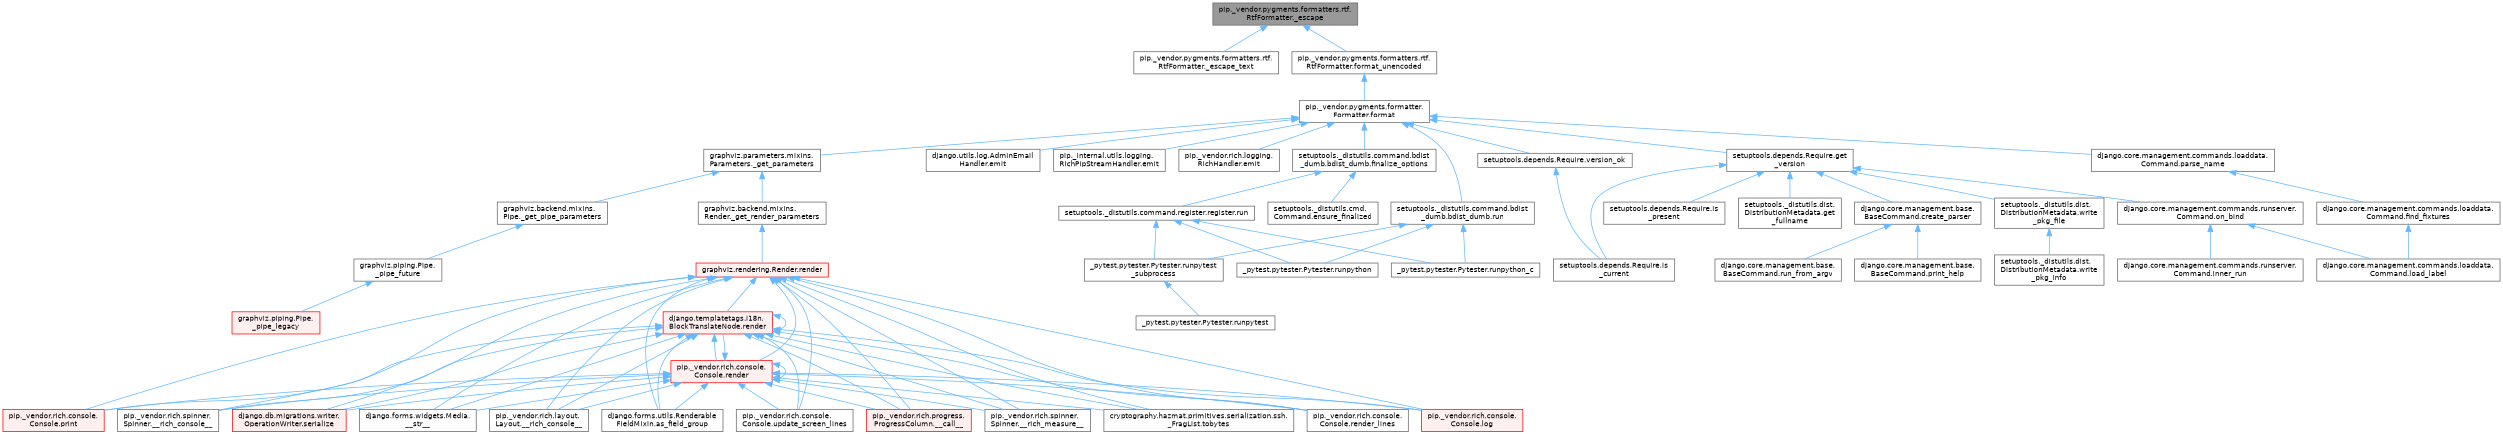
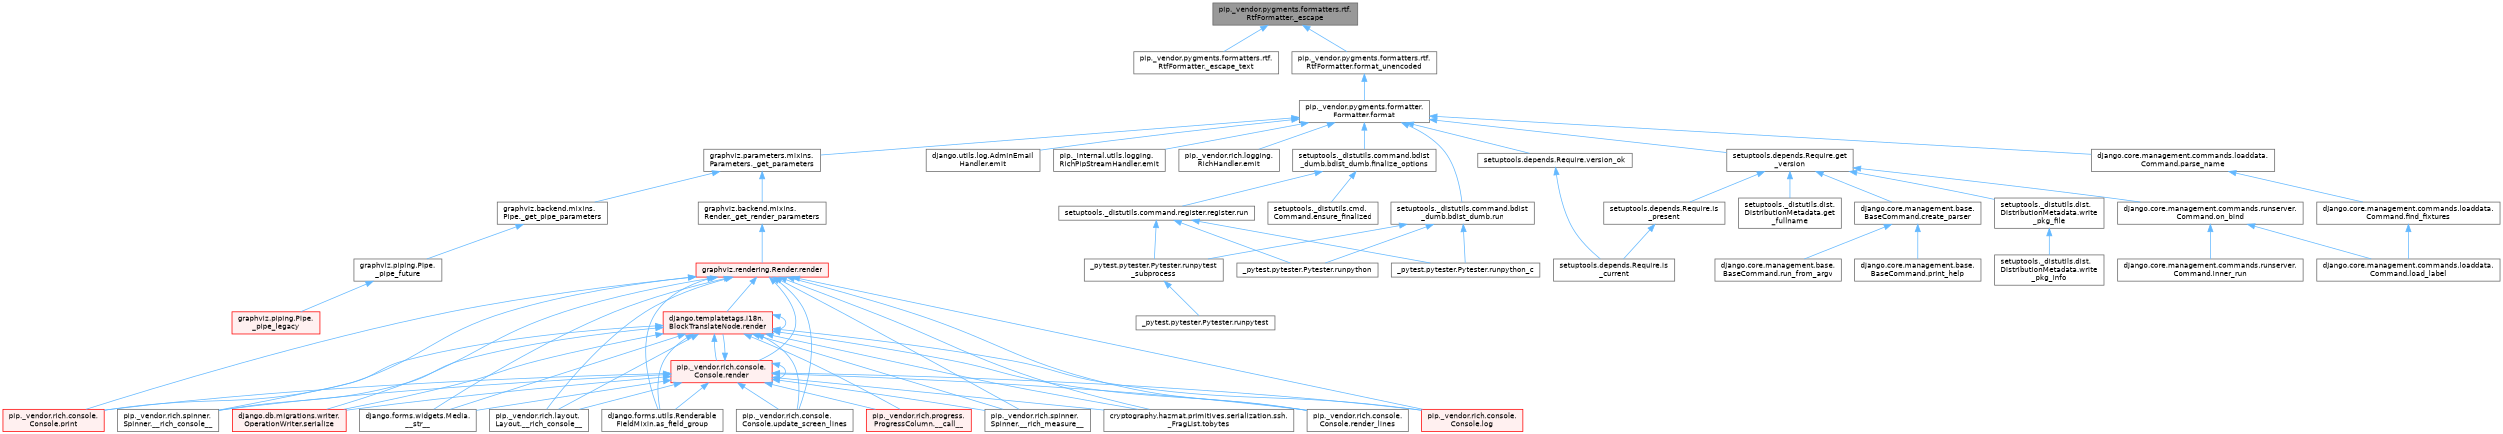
(1624, 183) -> (1637, 244)
(839, 331) -> none
